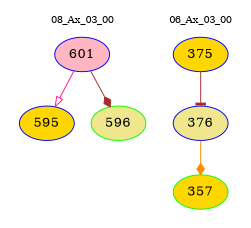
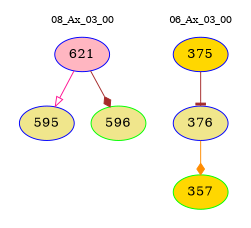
(82, 54) -> (82, 54)
(47, 123) -> (47, 123)
